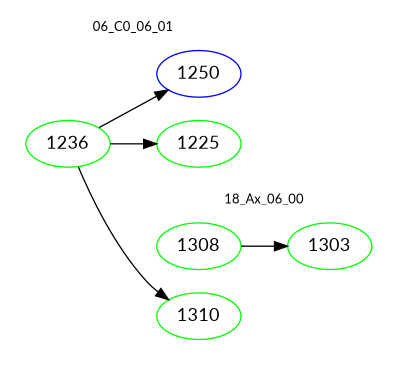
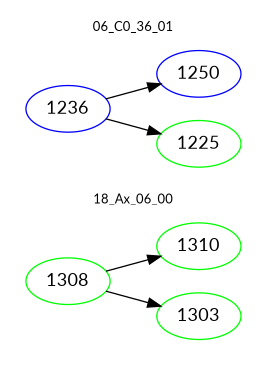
(133, 28) -> (133, 28)
(68, 144) -> (68, 109)
(112, 234) -> (127, 265)
